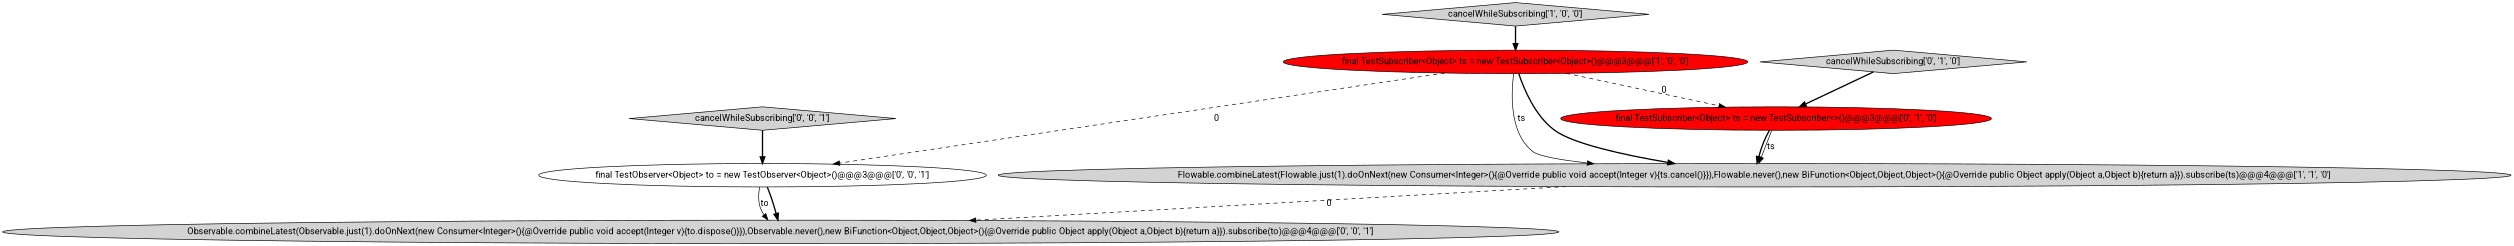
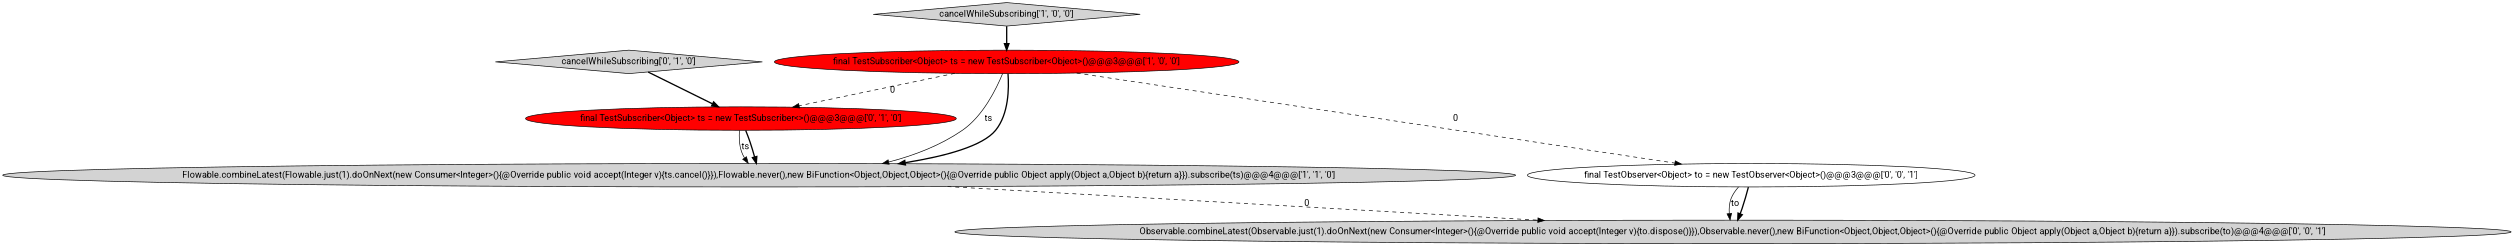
(763, 119) -> none
